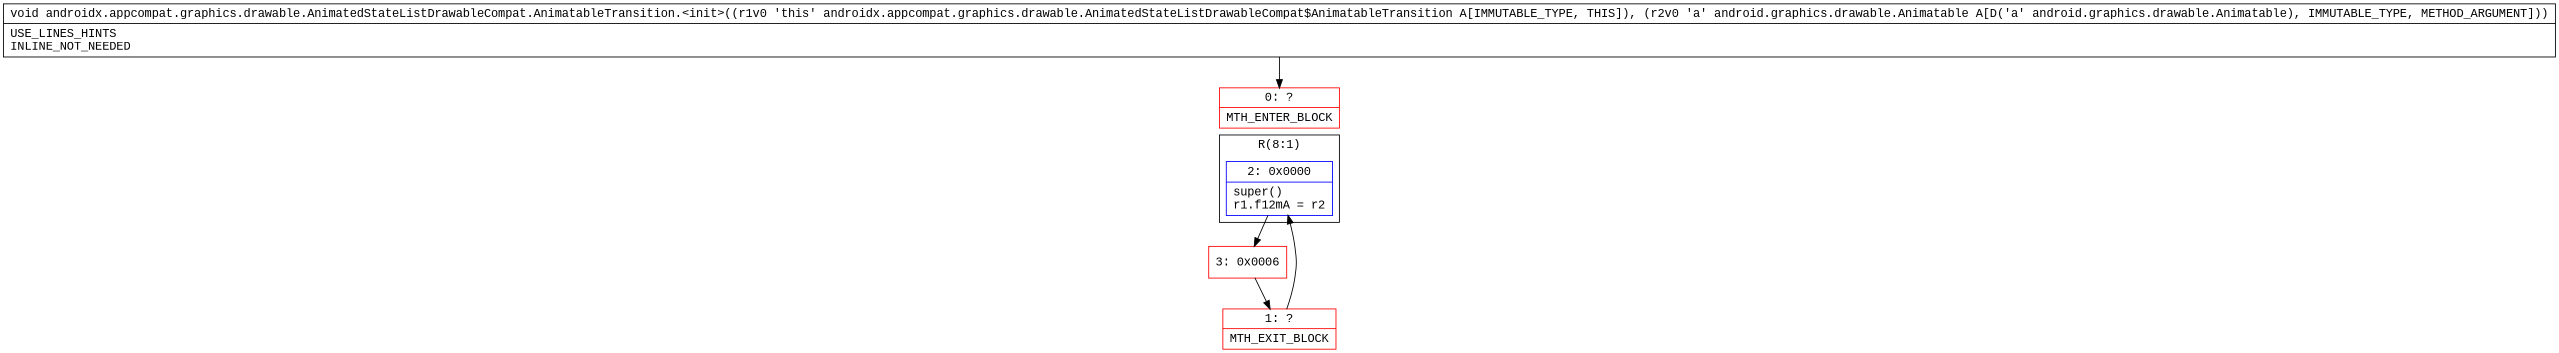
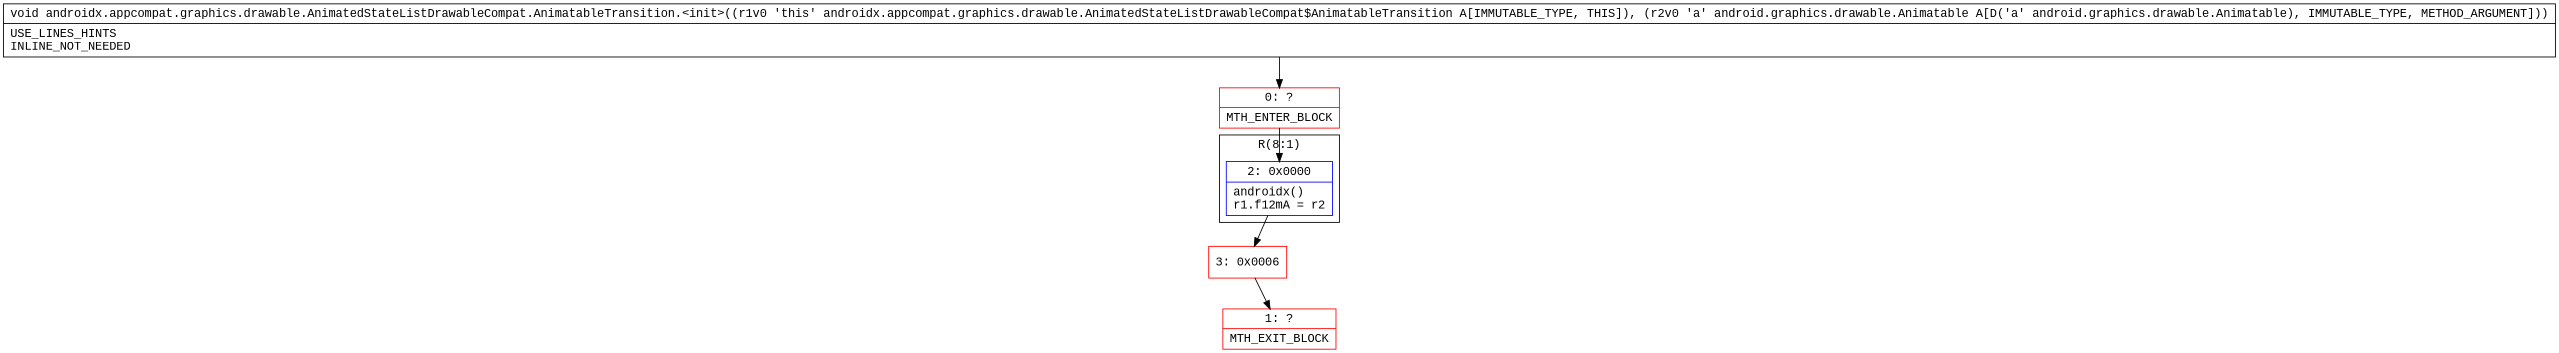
(1258, 192) -> (1269, 192)
(1296, 267) -> (1279, 141)
